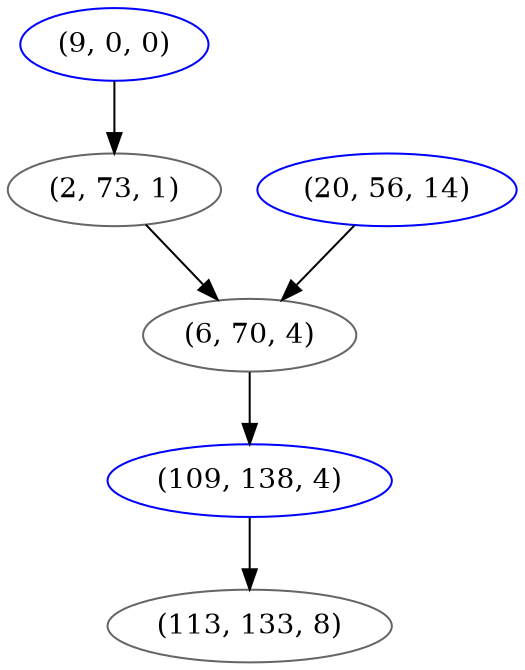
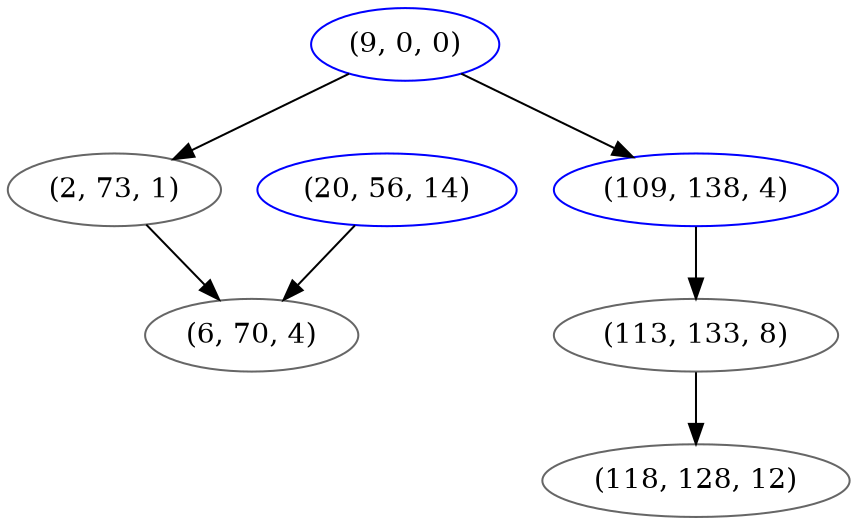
(250, 398) -> (538, 111)
none -> (696, 481)
